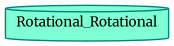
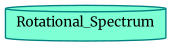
(87, 23) -> (86, 23)
